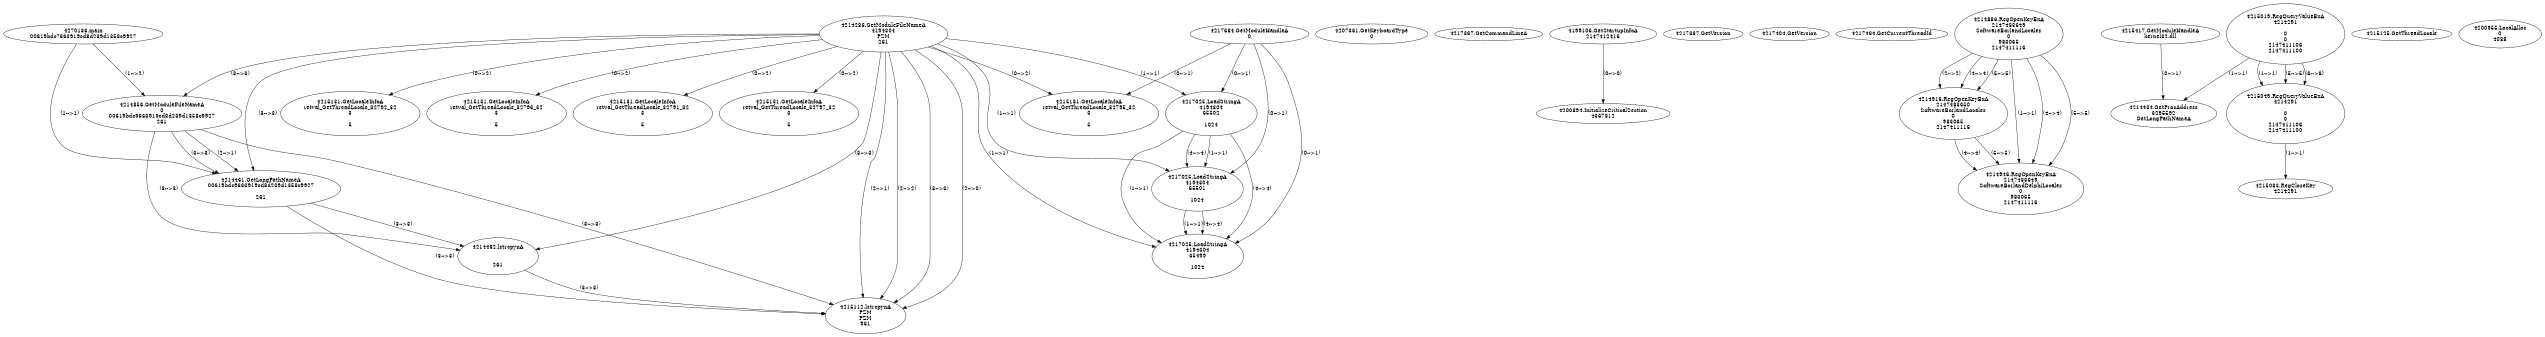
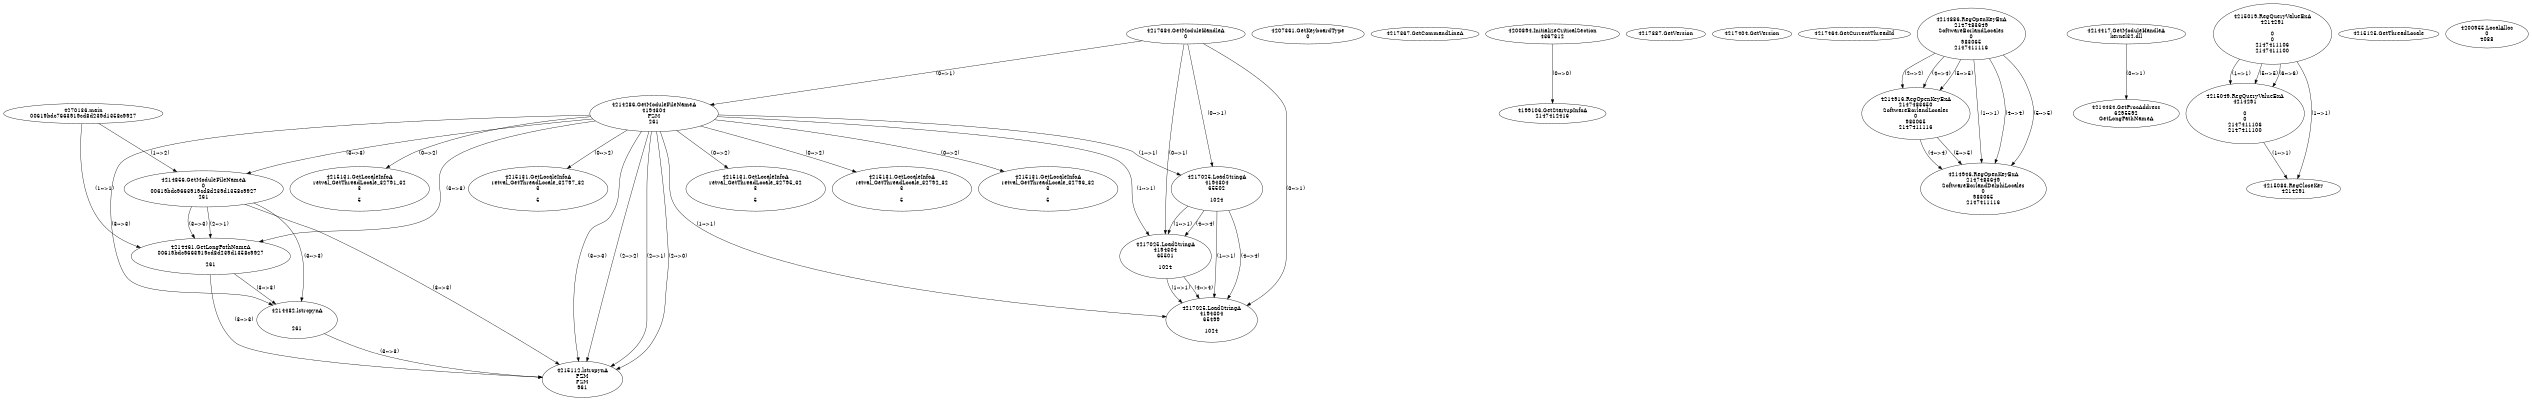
(2160, 34) -> (2126, 34)
(1180, 68) -> (928, 73)
(1603, 72) -> (1553, 72)
(2218, 78) -> (2311, 118)
